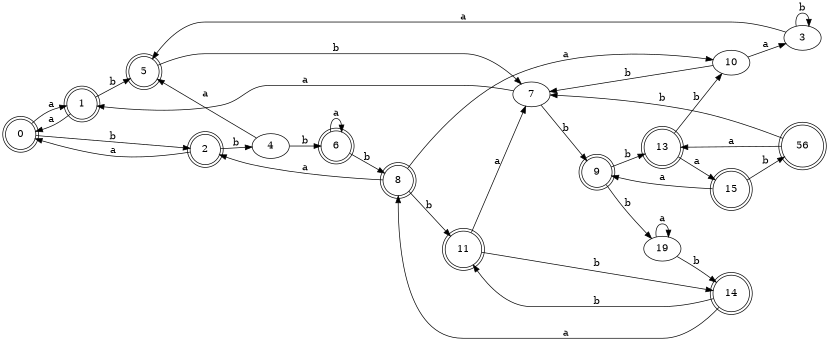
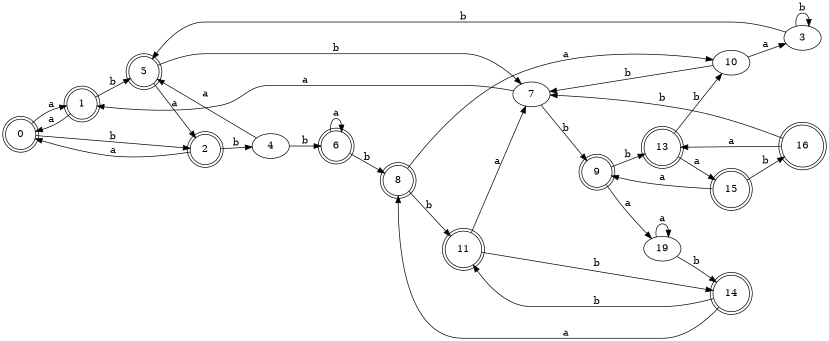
(463, 17) -> (463, 17)
(803, 146) -> (803, 146)
(304, 173) -> (171, 105)
(628, 204) -> (628, 204)
